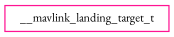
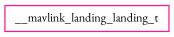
(87, 18) -> (87, 18)
